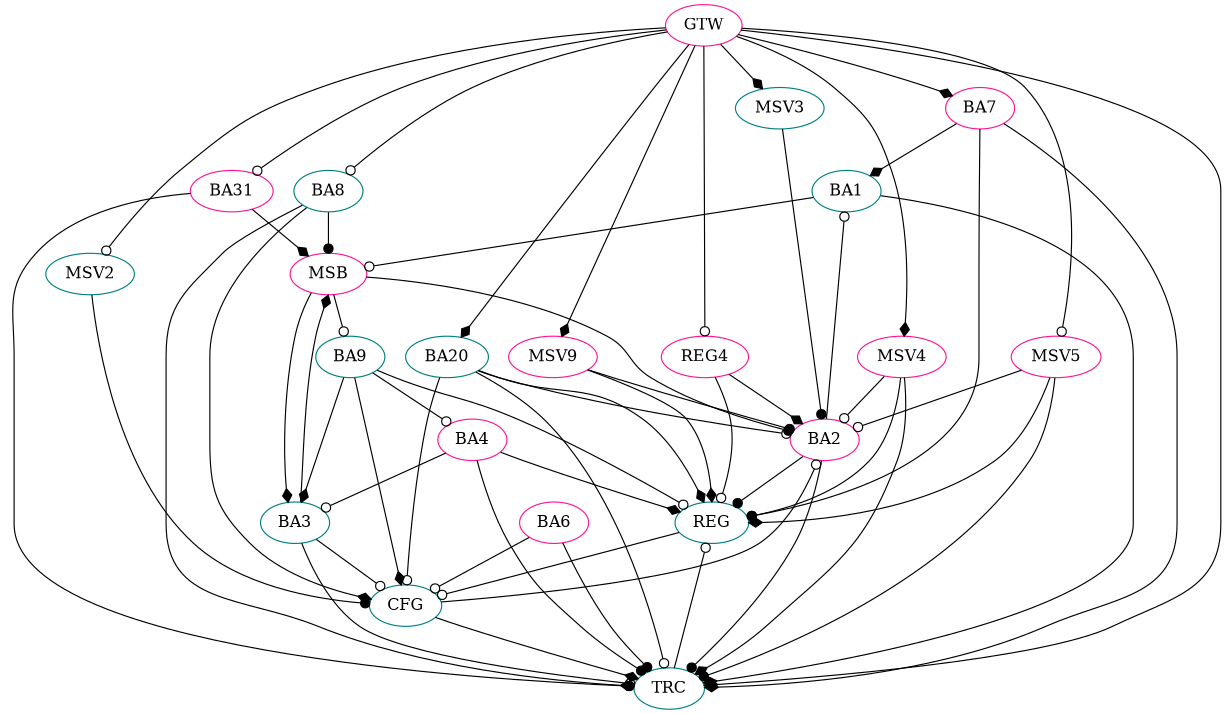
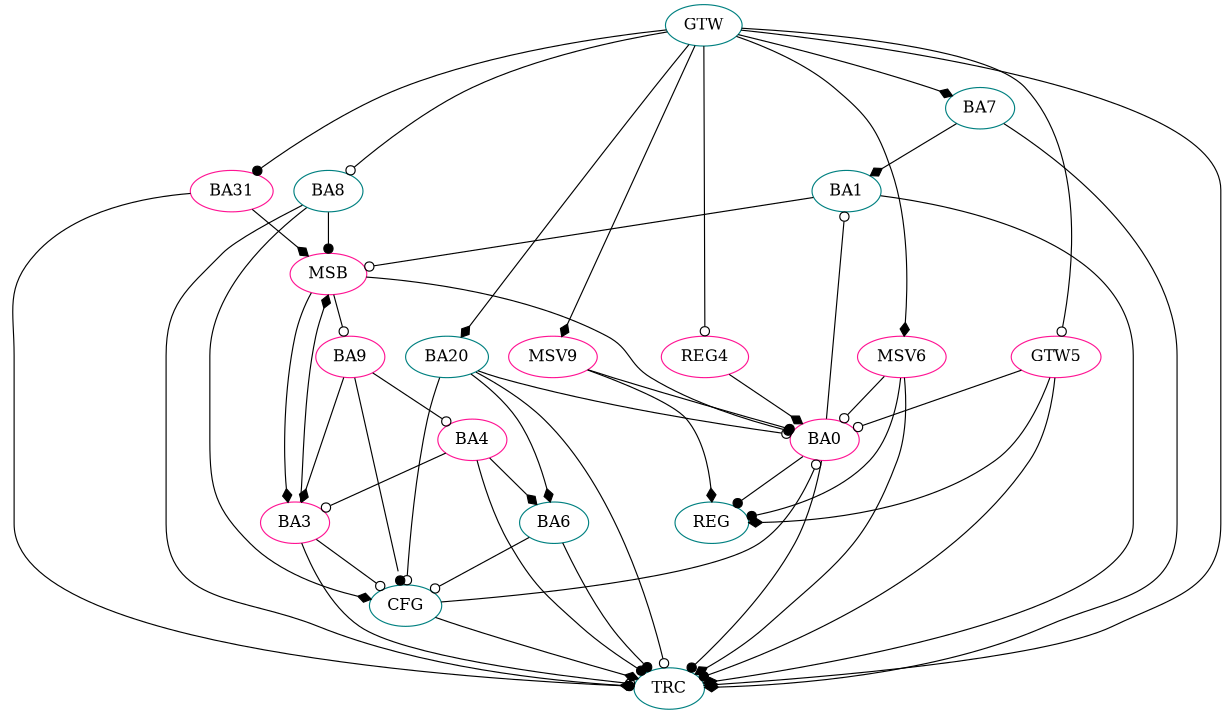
(704, 25) -> (704, 25)
(454, 70) -> (454, 70)
(780, 108) -> none
(980, 108) -> (980, 108)
(90, 274) -> none
(350, 357) -> (350, 357)
(902, 357) -> (902, 357)
(1056, 357) -> (1056, 357)
(976, 377) -> none
(641, 418) -> (520, 424)
(533, 426) -> none
(732, 434) -> none
(825, 440) -> (825, 440)
(376, 475) -> (376, 475)
(583, 481) -> (508, 476)
(295, 523) -> (295, 523)
(554, 523) -> (554, 523)
(563, 563) -> none
(689, 610) -> none
